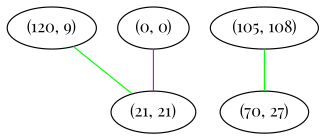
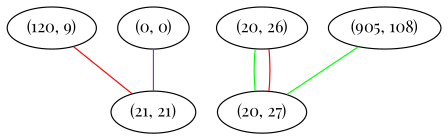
none -> (262, 28)
(264, 28) -> (385, 28)
(103, 70) -> (103, 70)
(264, 112) -> (262, 112)
